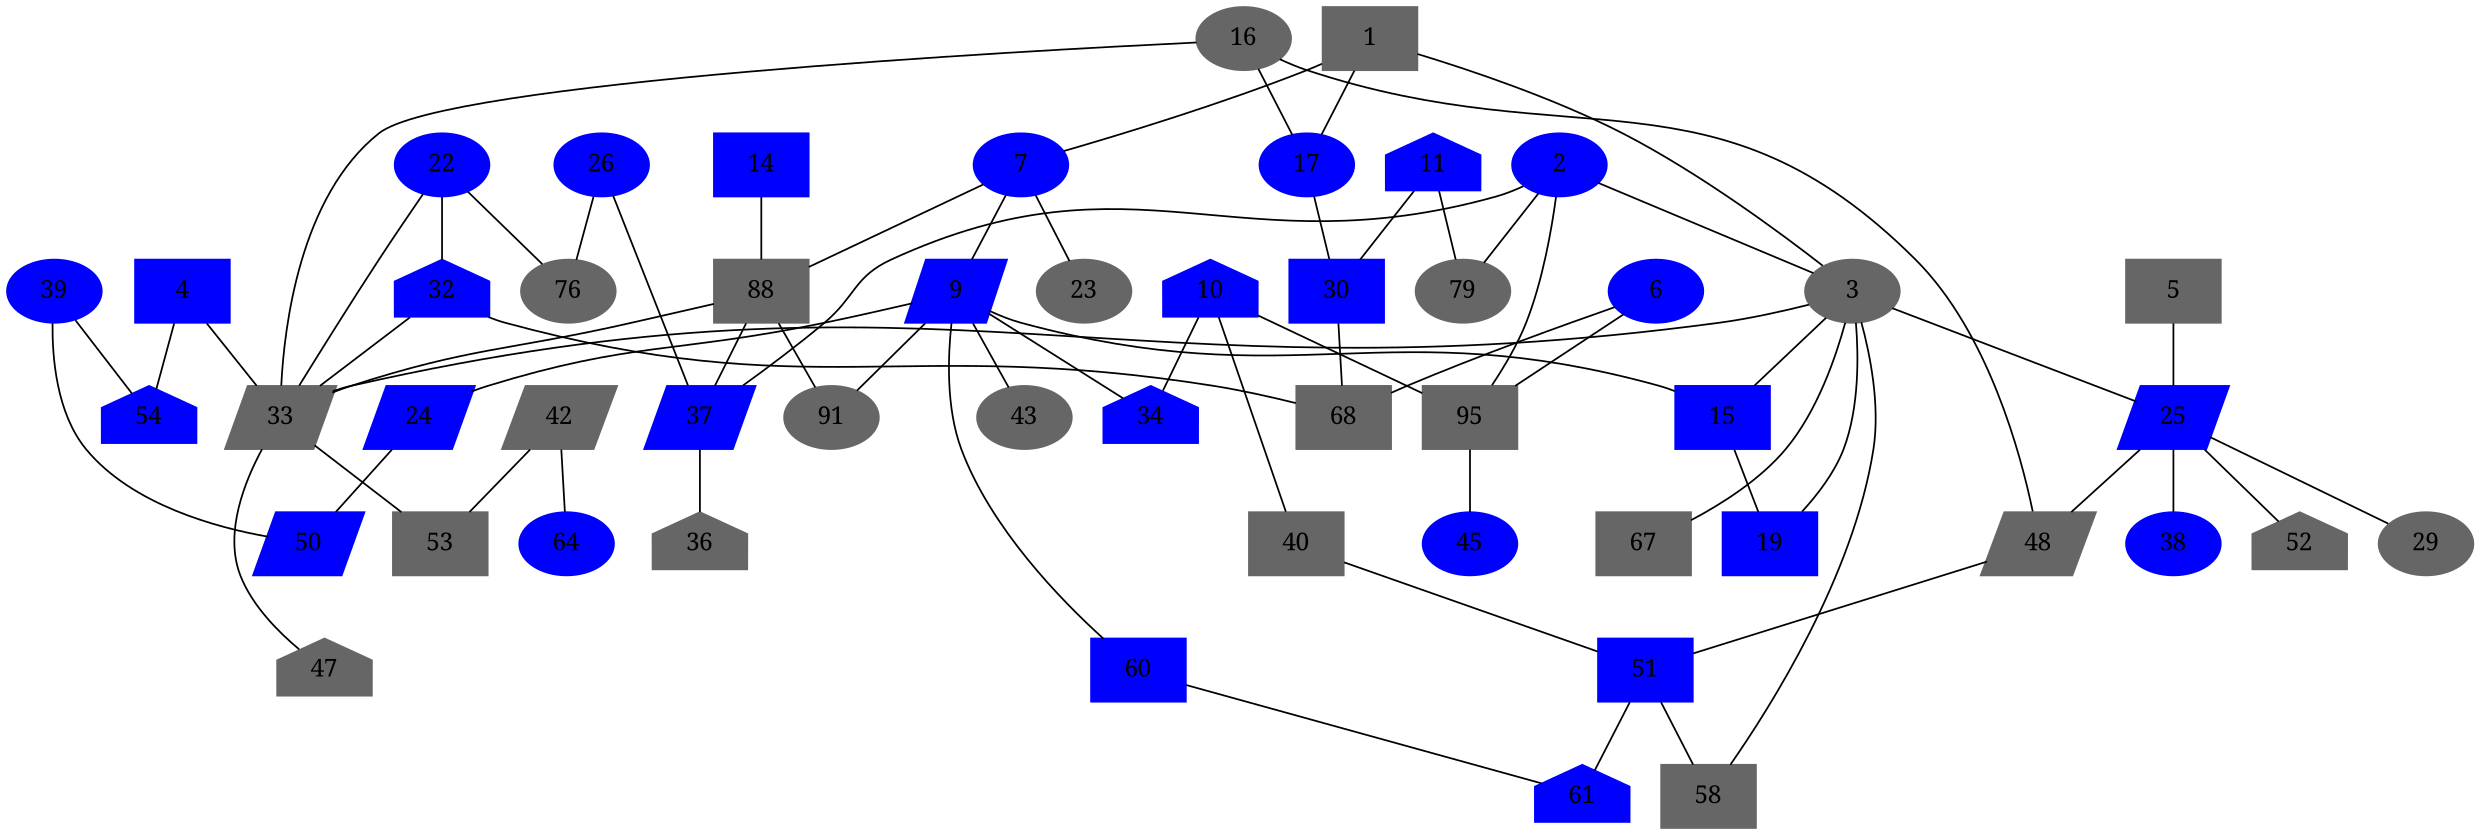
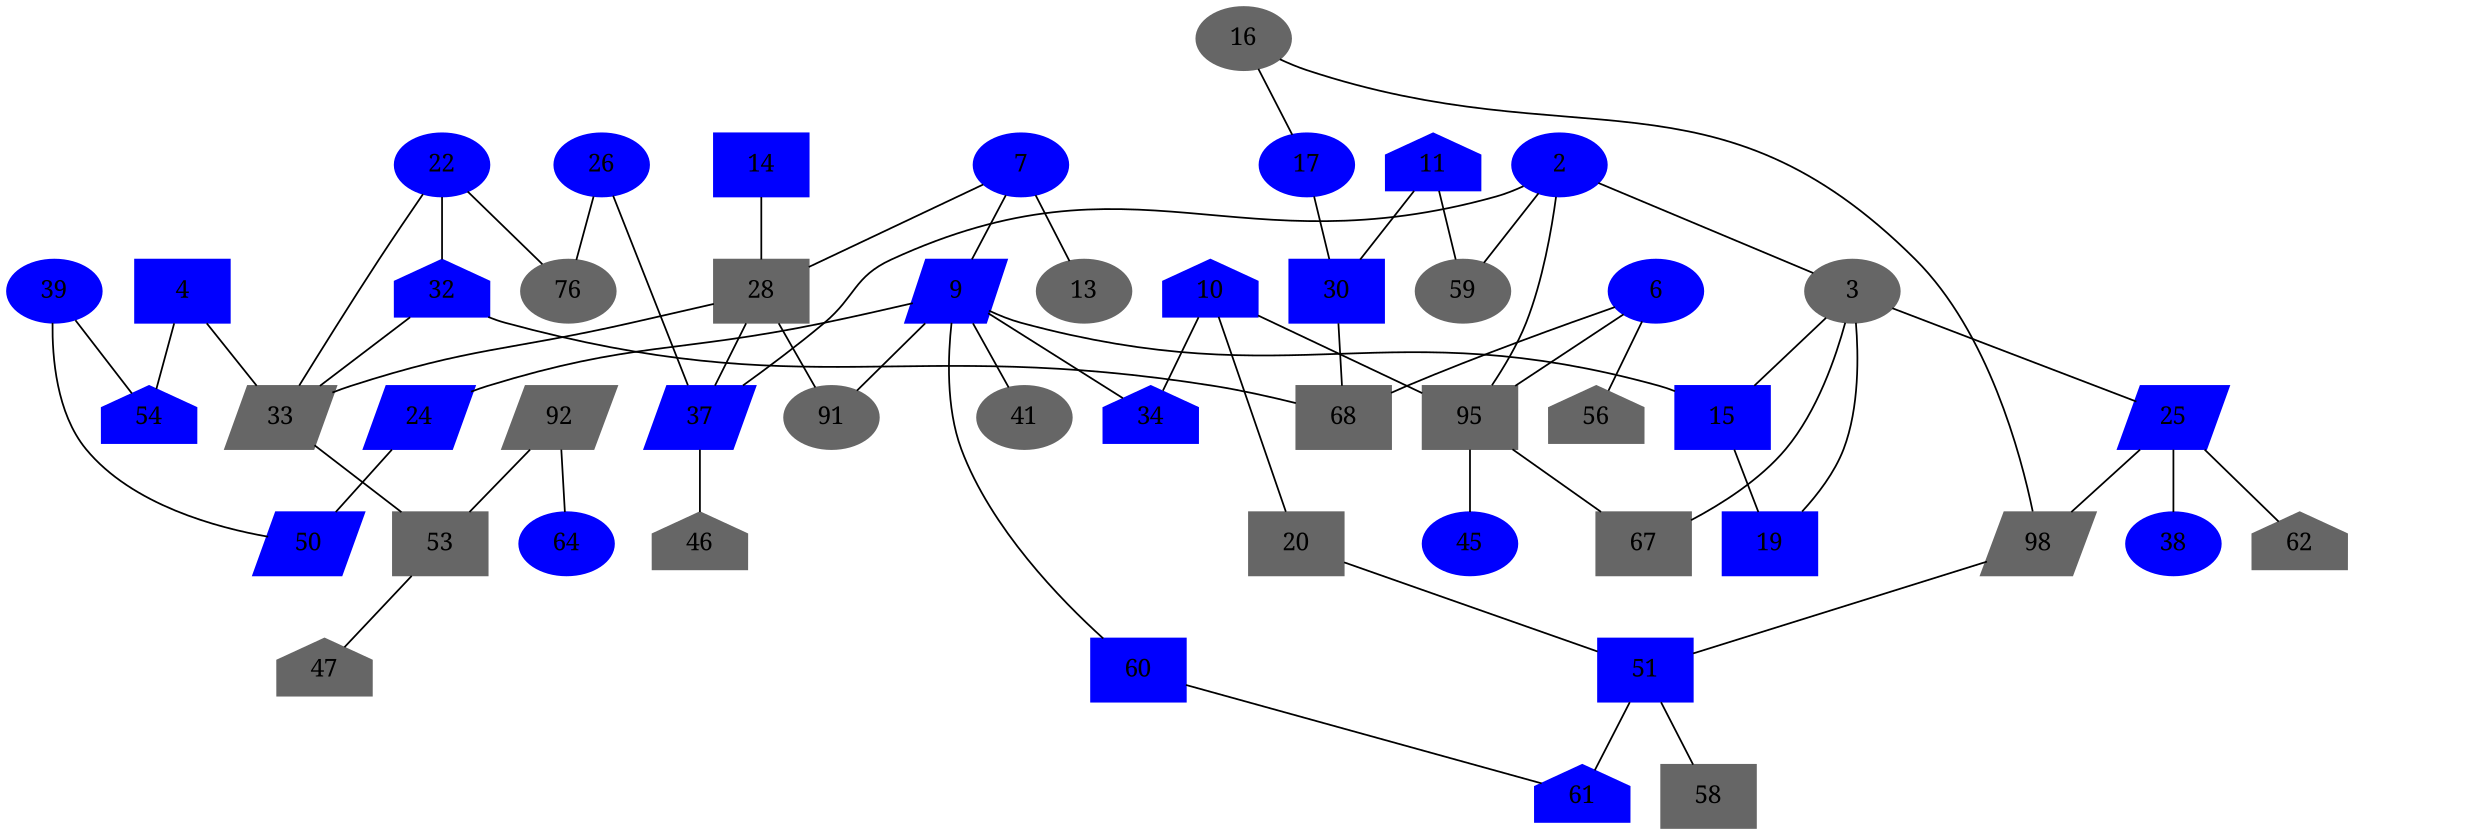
(1370, 39) -> none
(646, 82) -> none
(761, 291) -> (761, 291)
(1084, 291) -> (1084, 291)
(1463, 291) -> (1463, 291)
(2173, 291) -> none
(996, 332) -> none
(560, 417) -> (560, 417)
(1024, 417) -> (1024, 417)
none -> (1596, 417)
none -> (1557, 481)
(700, 544) -> (700, 544)
(1296, 544) -> (1296, 544)
(2038, 544) -> (2038, 544)
(2300, 544) -> (2300, 544)
(2426, 544) -> none
(1844, 555) -> none
(236, 558) -> (378, 612)
